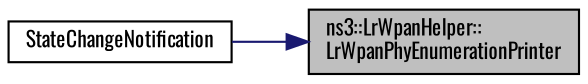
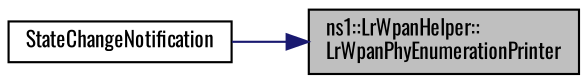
(444, 42) -> (444, 42)
